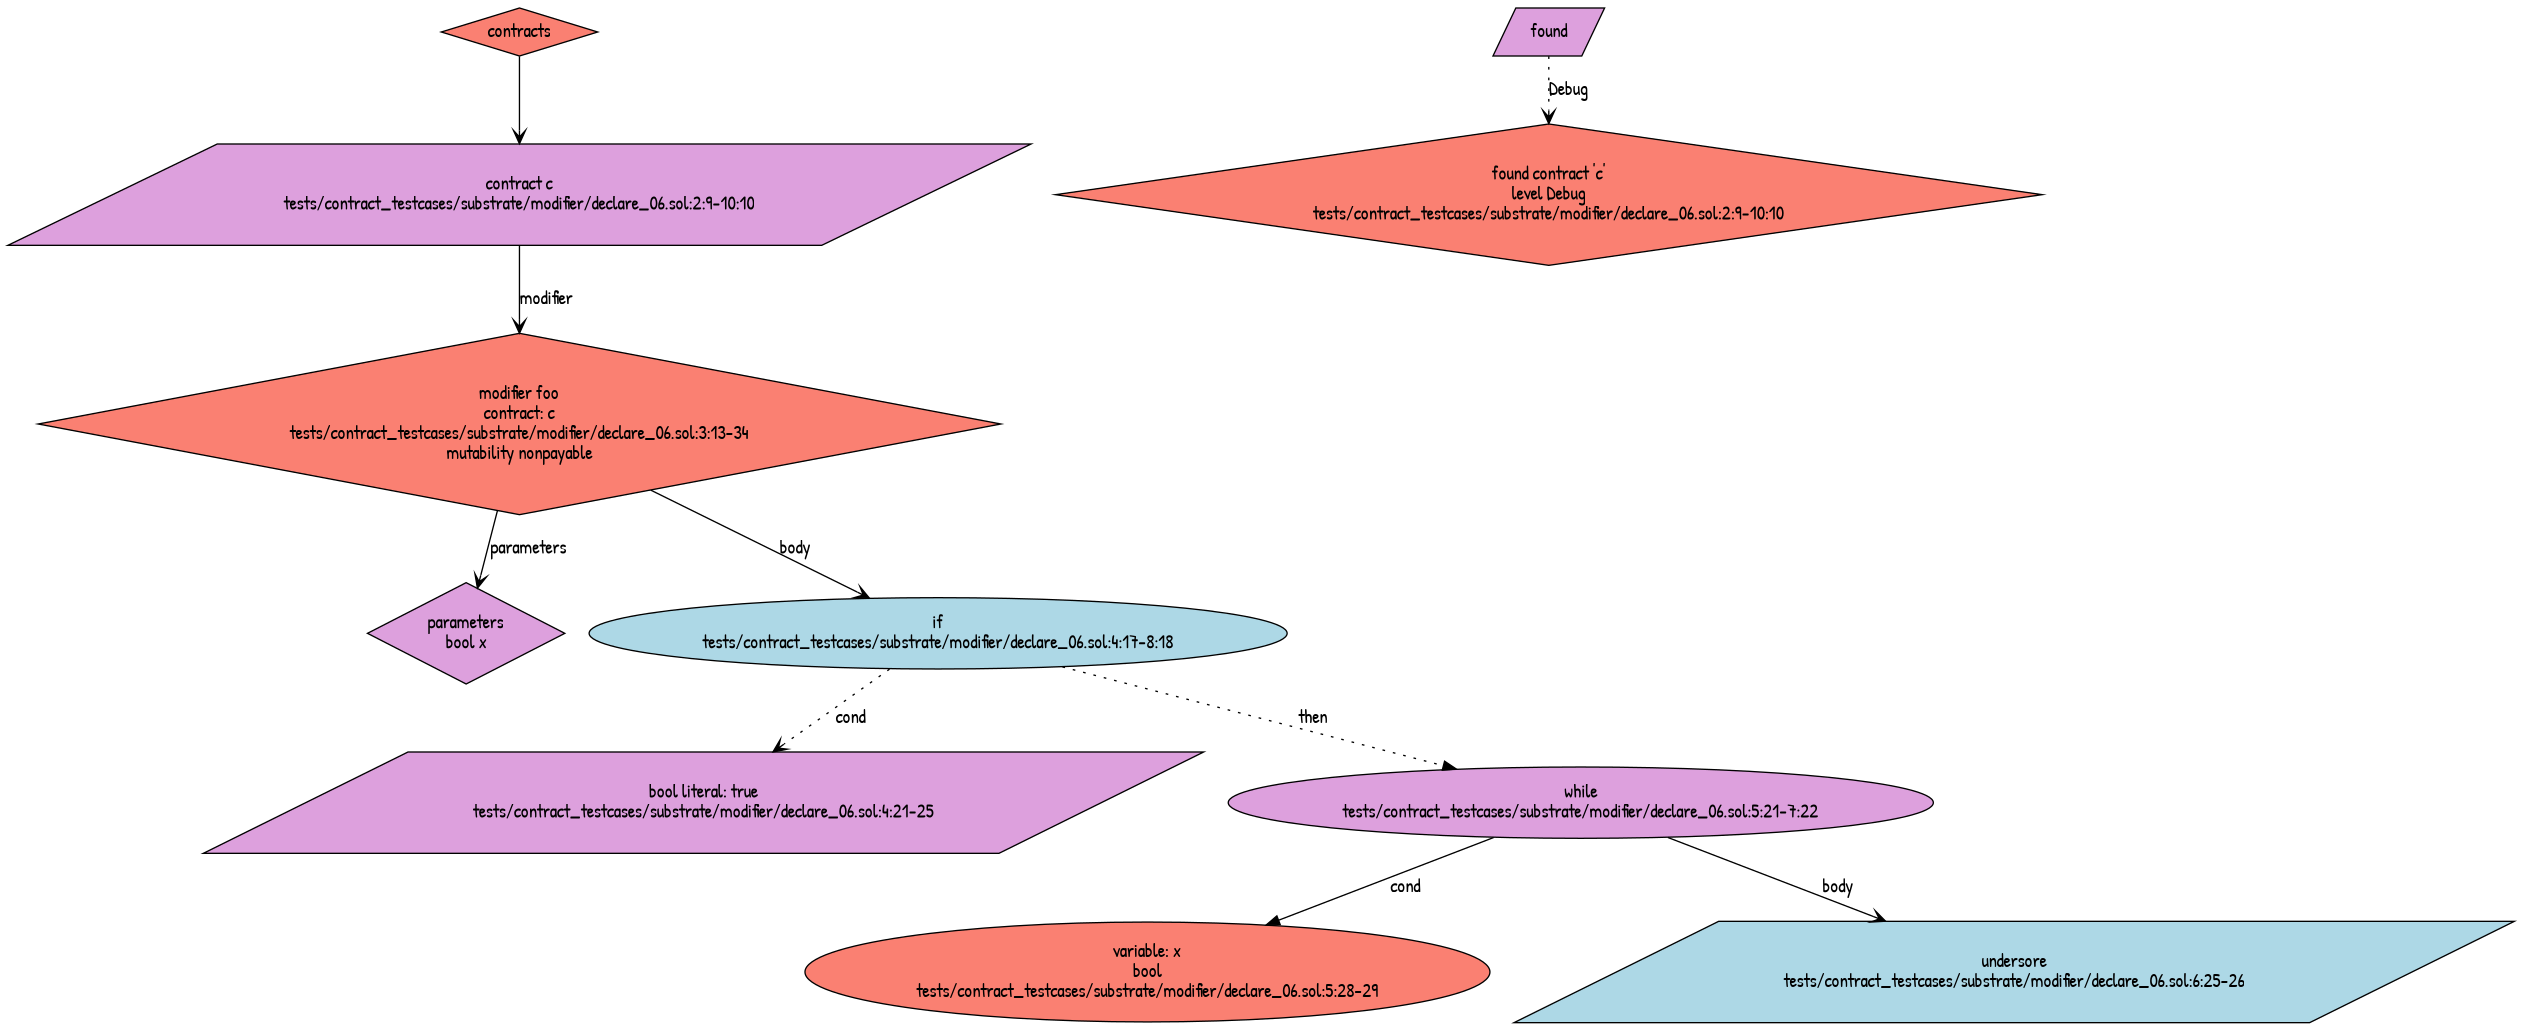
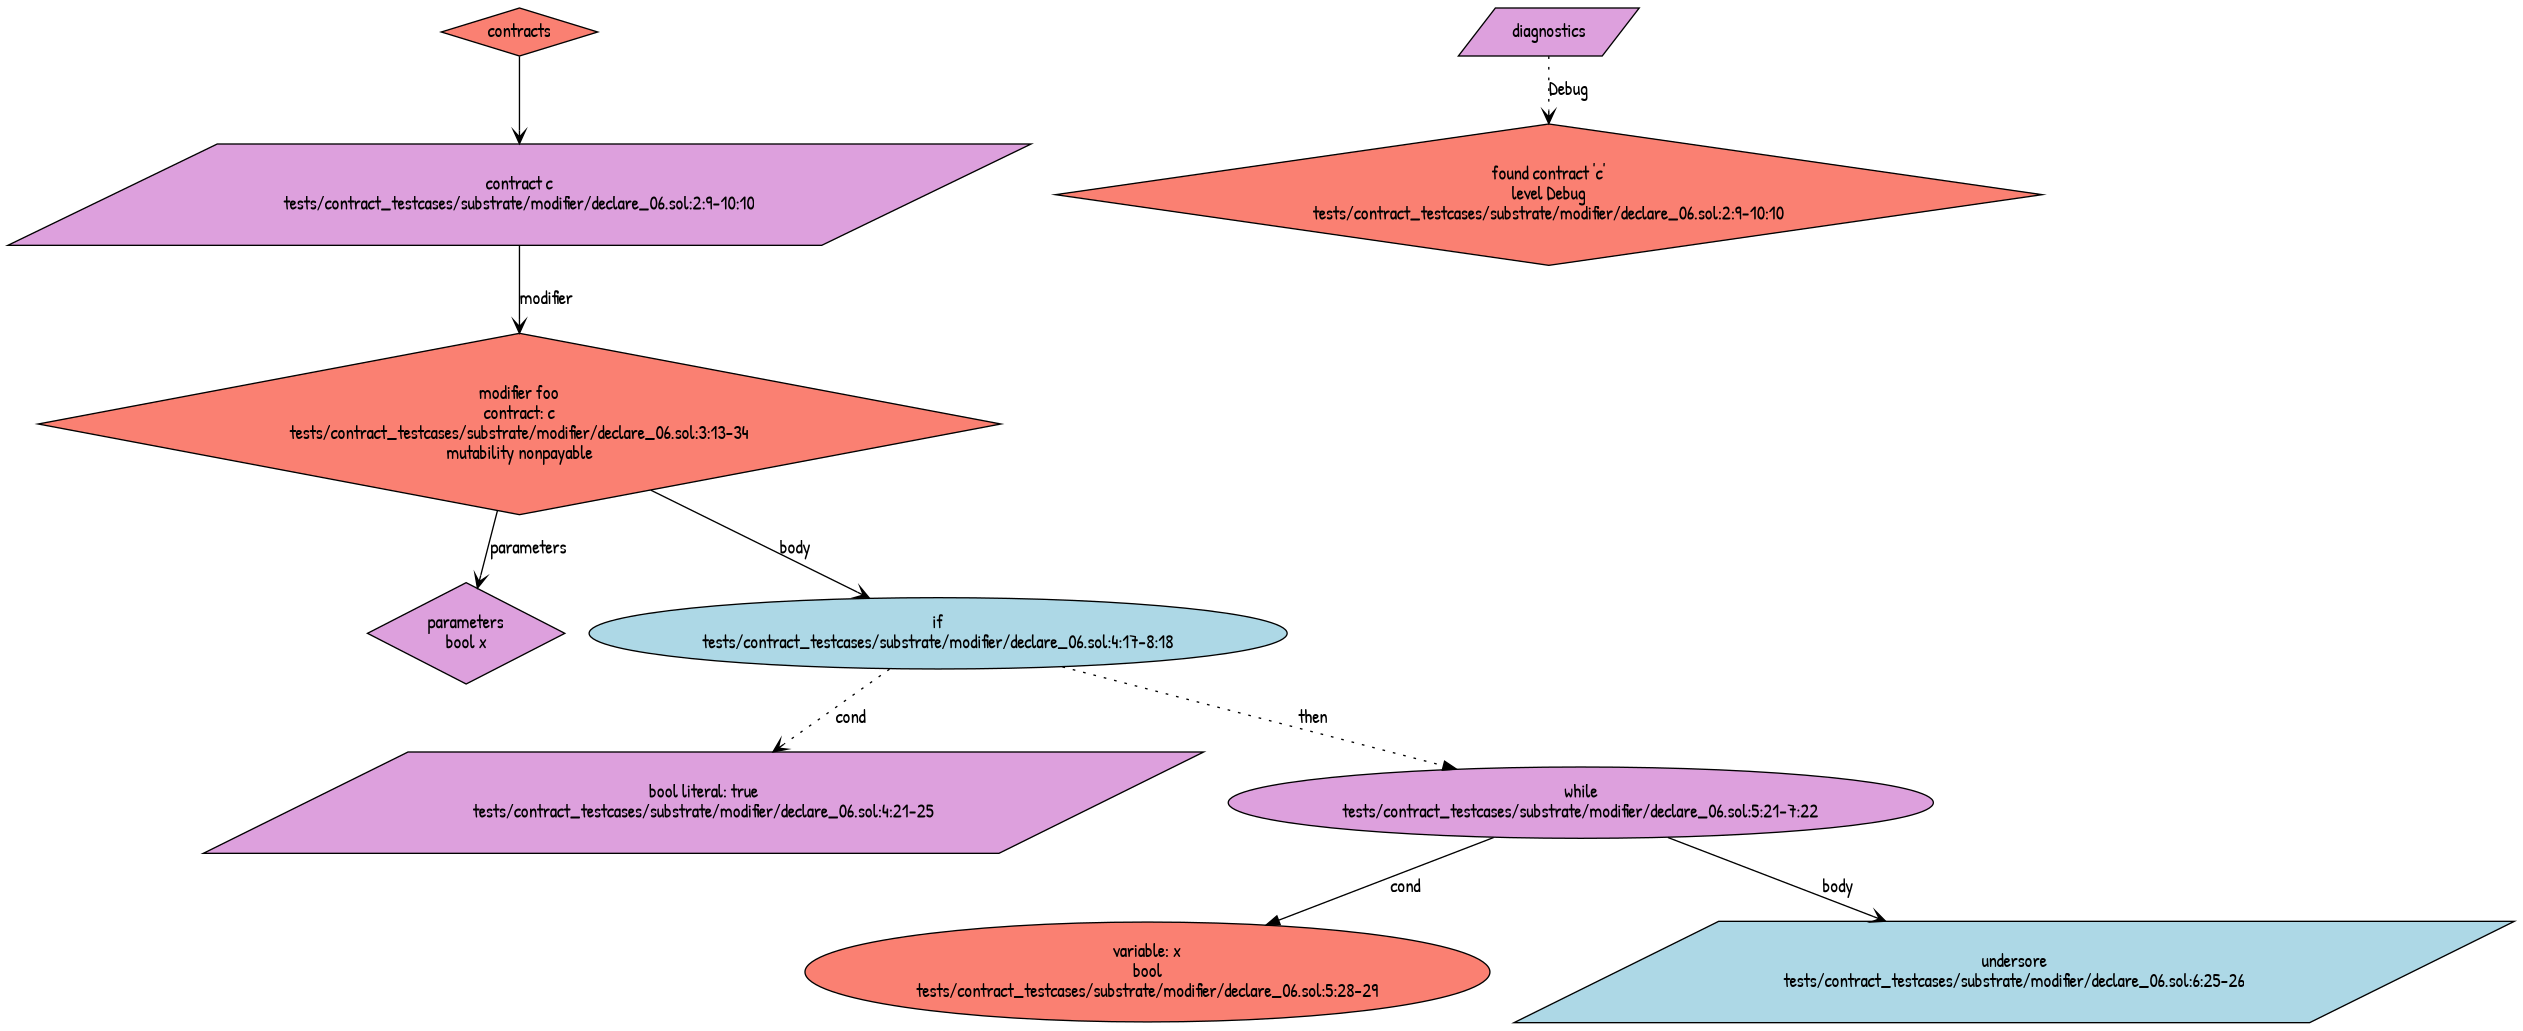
(1549, 32) -> (1549, 32)
